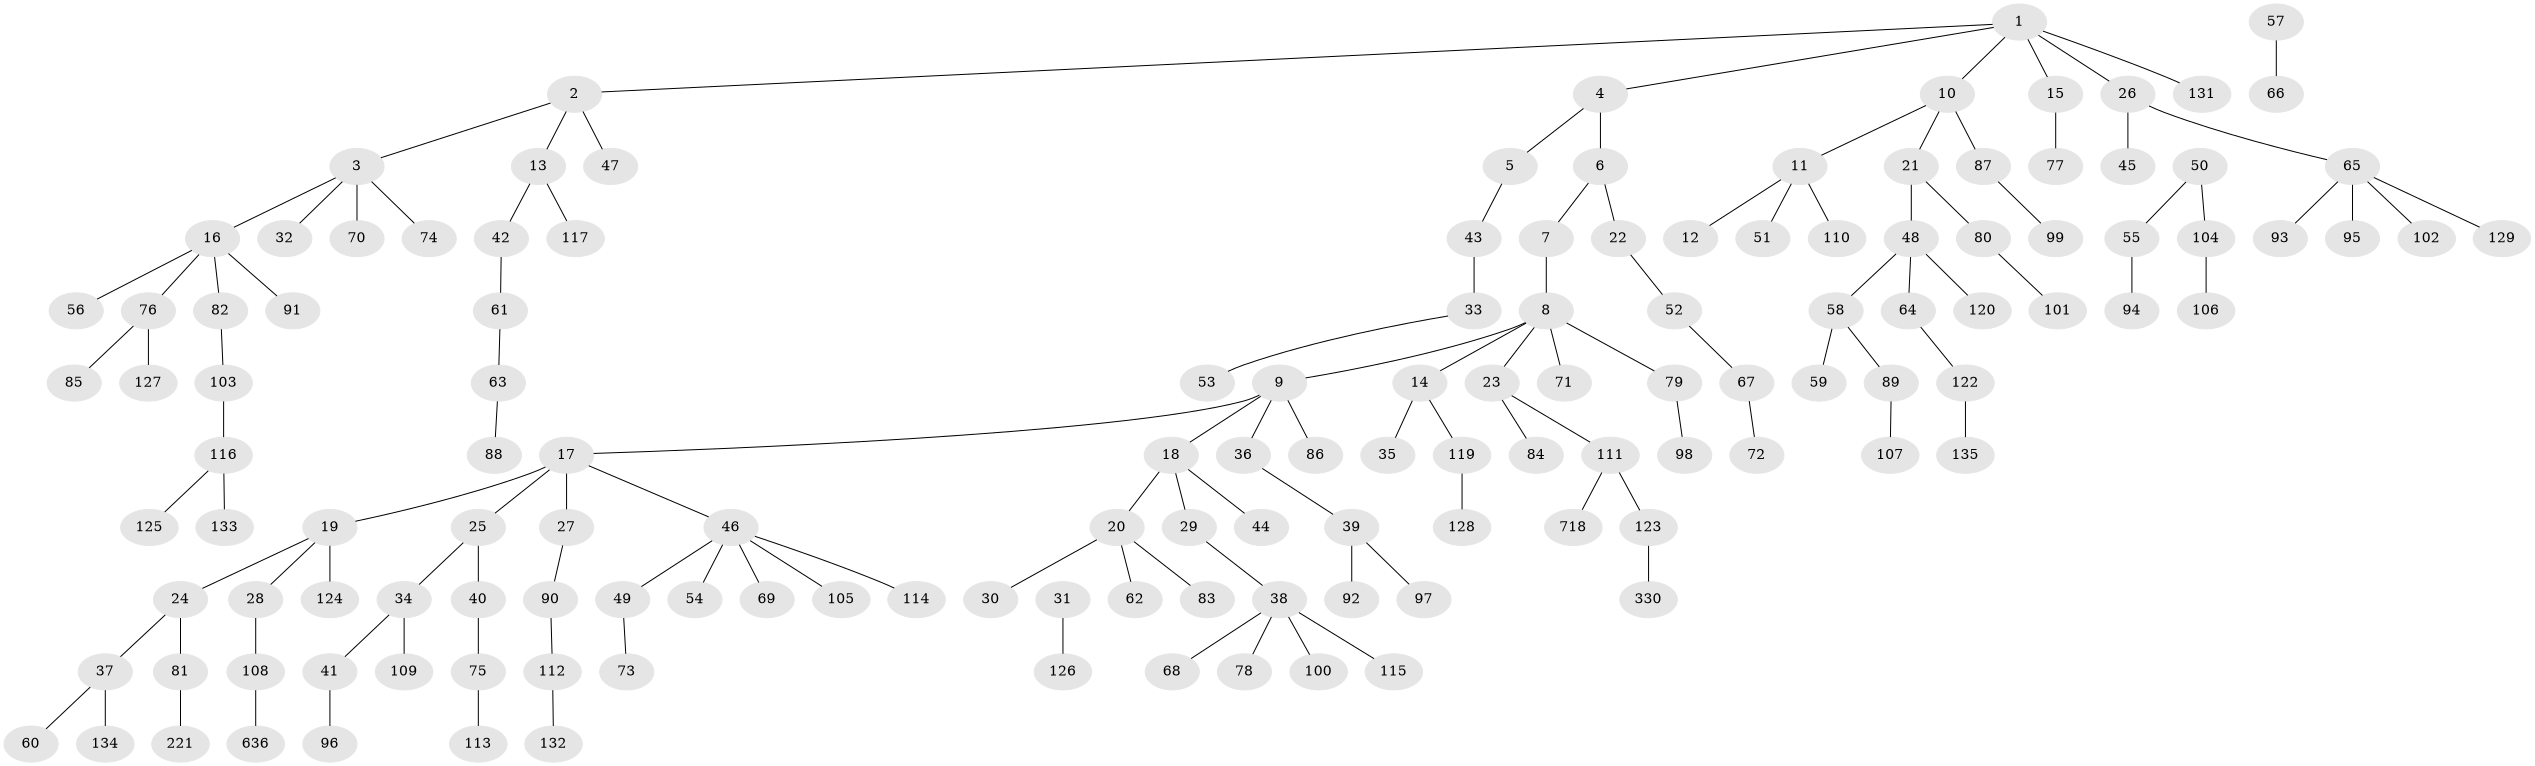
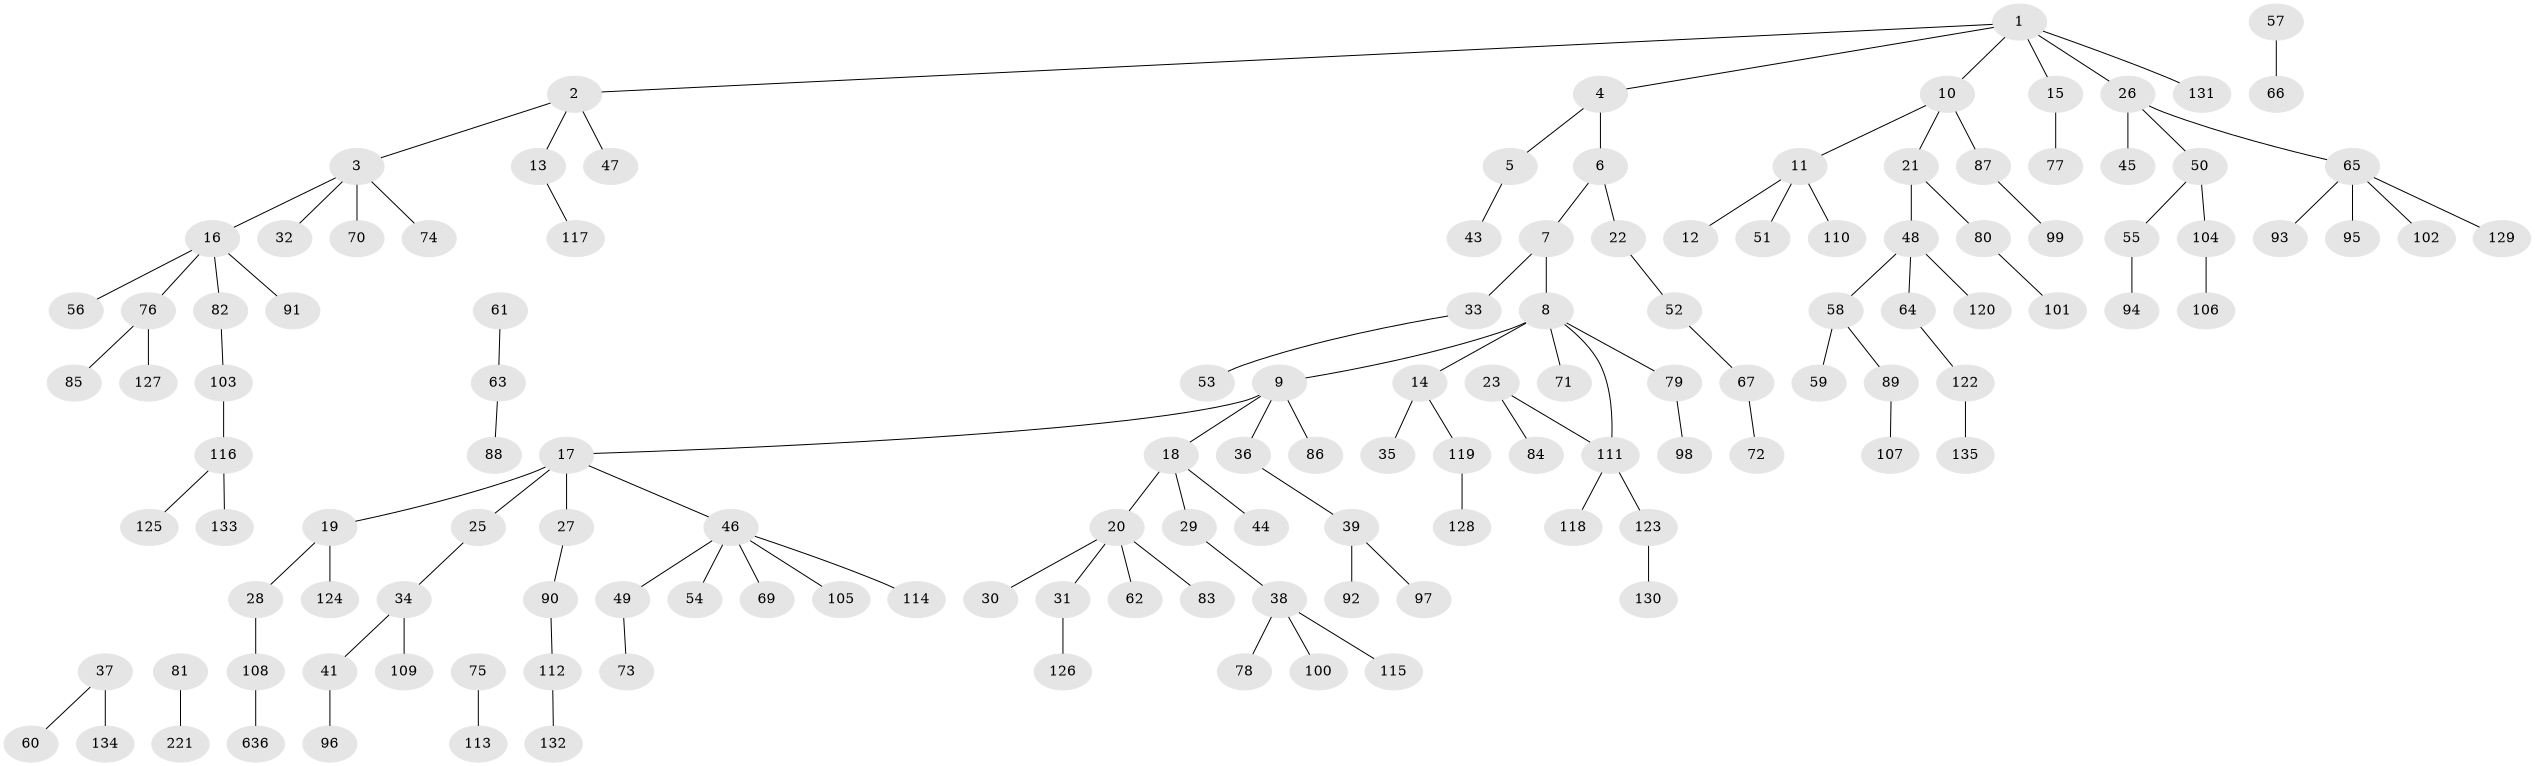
none -> (2164, 130)
(501, 239) -> none
(1474, 275) -> (1510, 275)
(1519, 347) -> (1604, 374)
(1573, 527) -> (1573, 527)
none -> (1090, 564)
(180, 600) -> none
(478, 600) -> none
(1649, 600) -> (1649, 600)
(1172, 672) -> none
